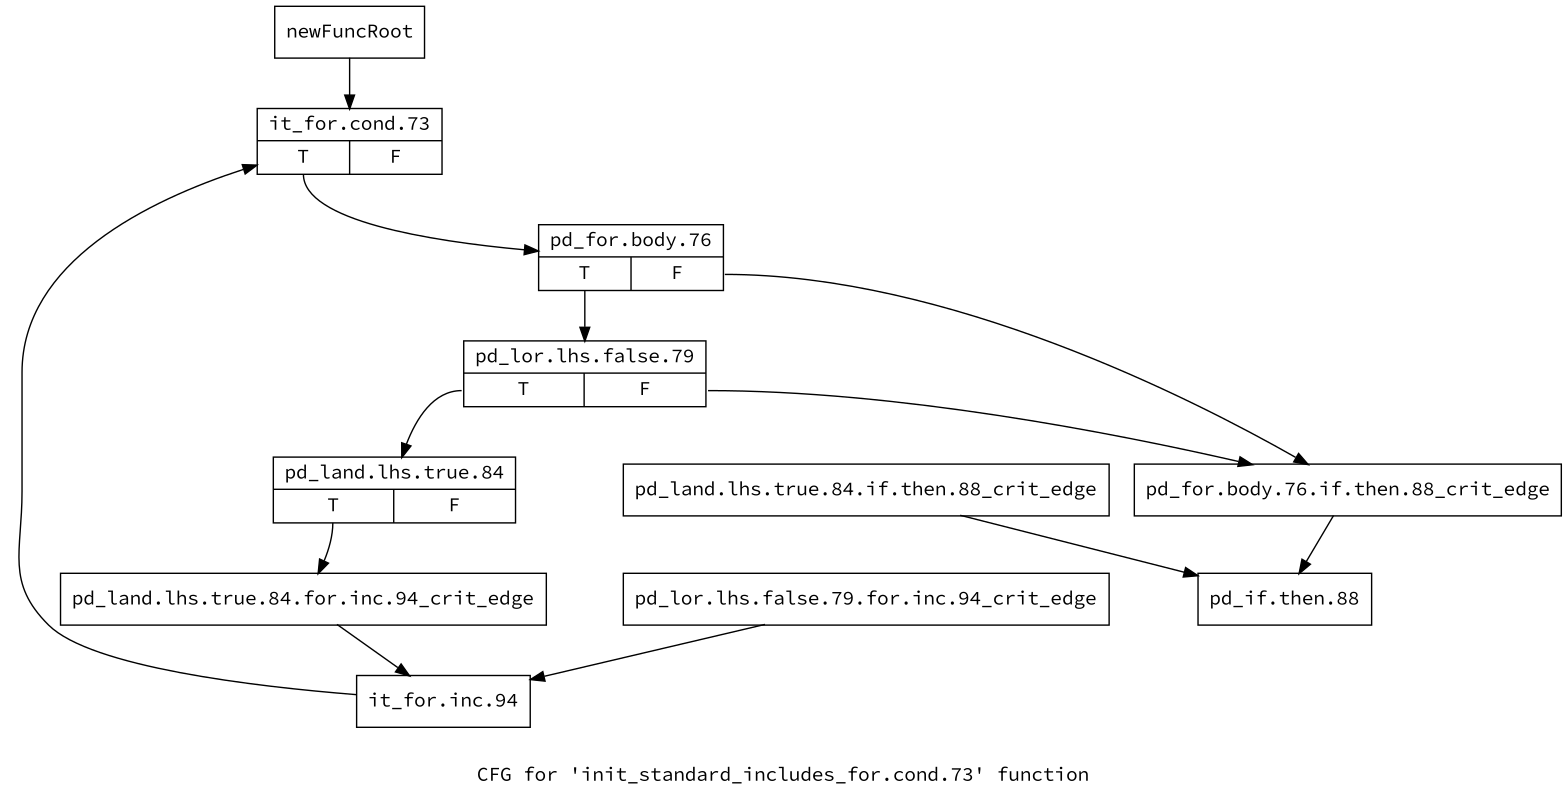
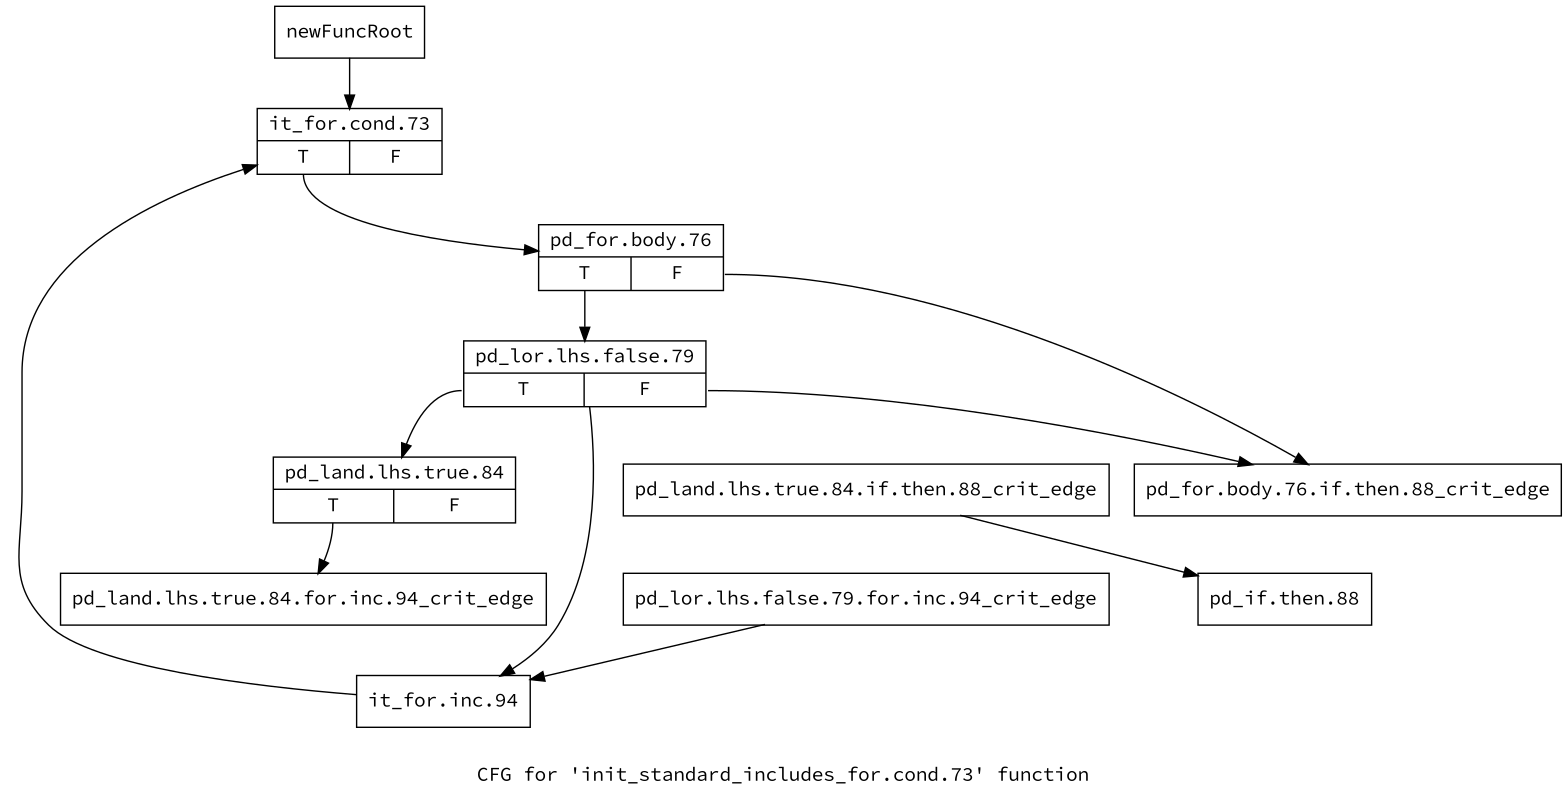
(1320, 539) -> none
(367, 646) -> (586, 550)
